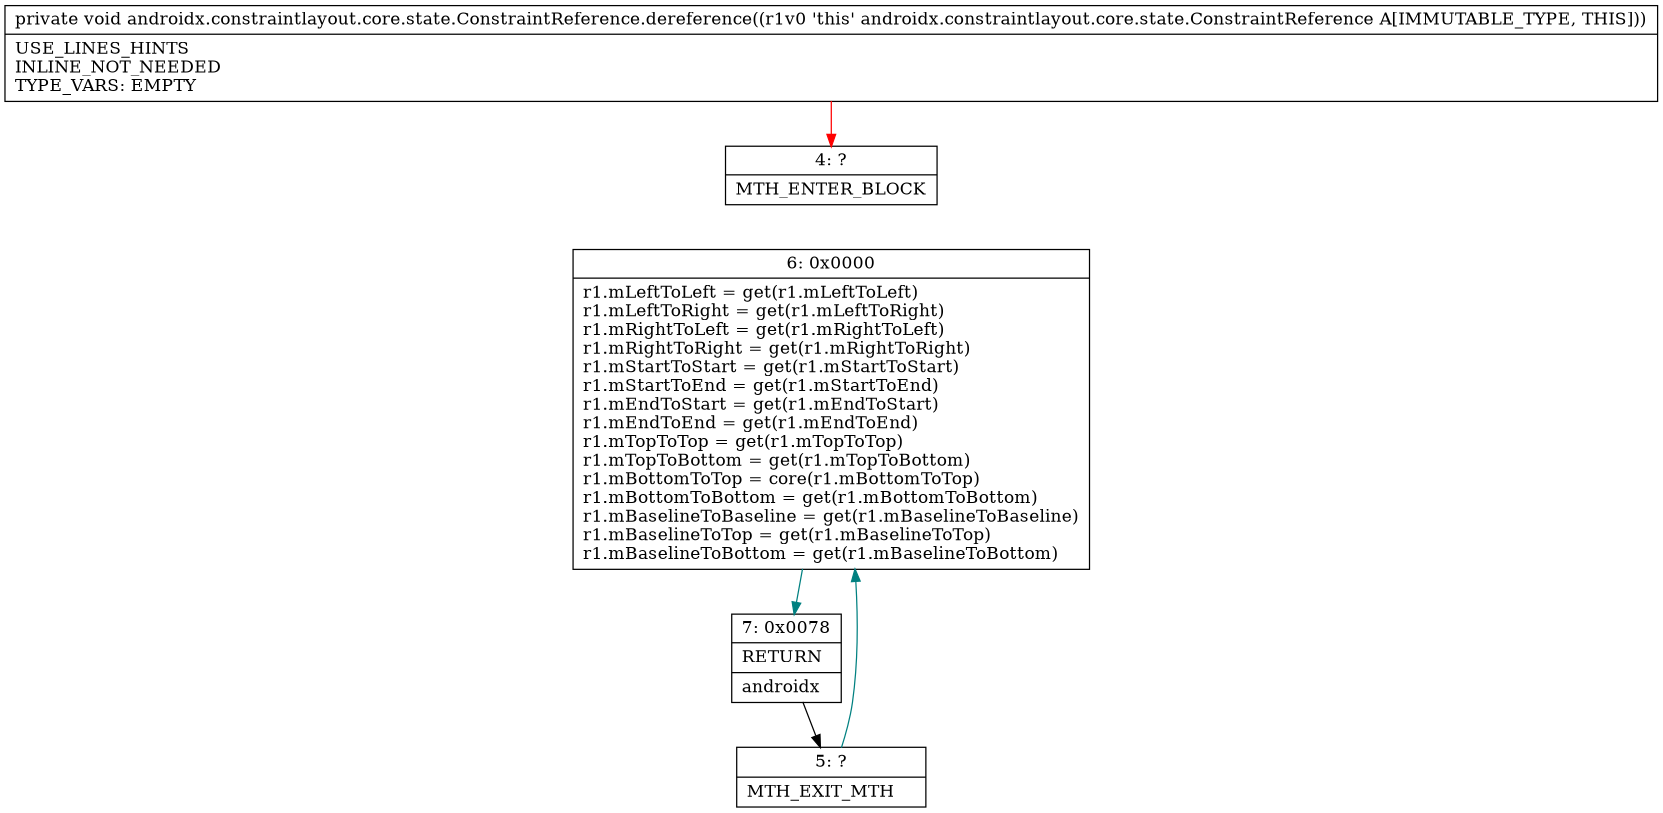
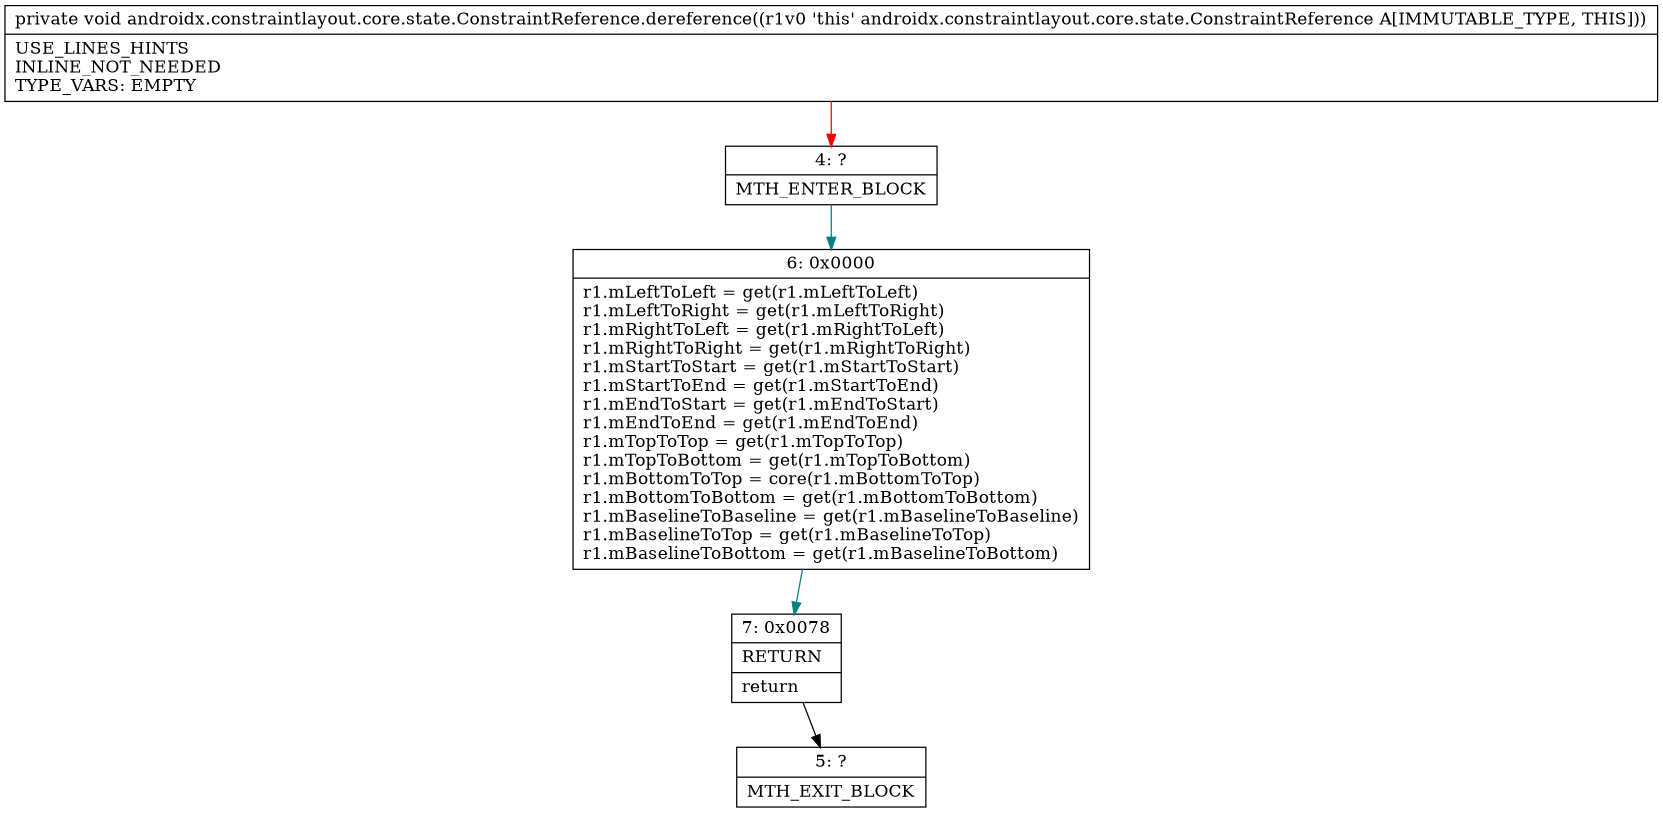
(856, 666) -> (831, 221)
(782, 687) -> (770, 687)
(821, 791) -> (831, 791)
